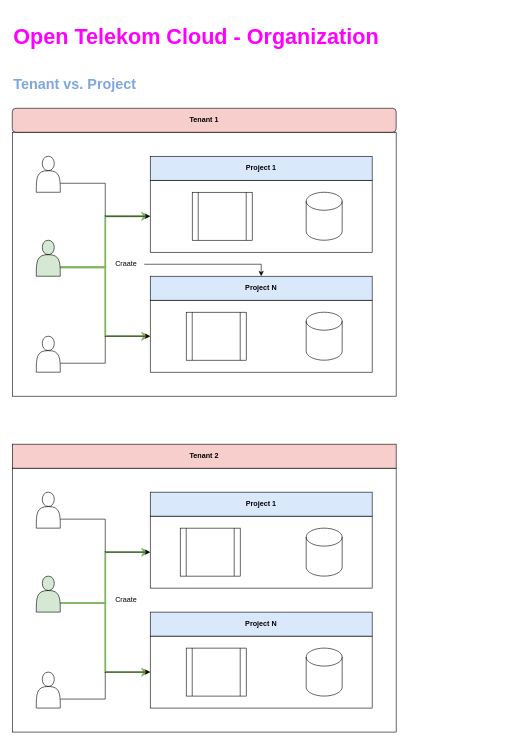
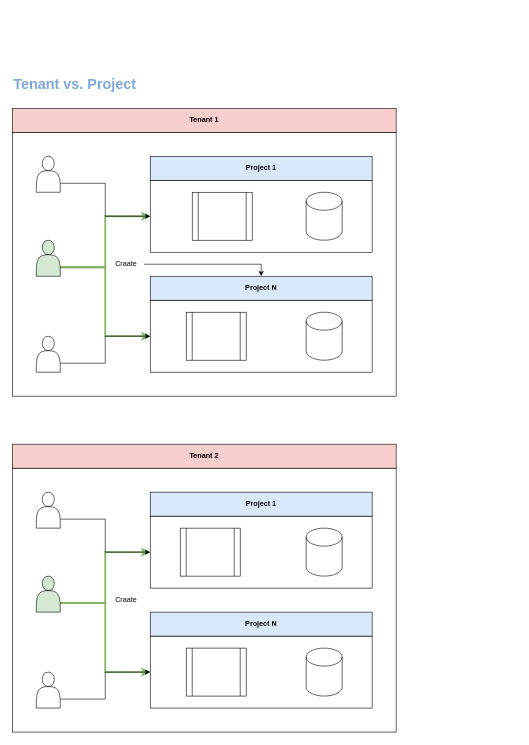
(264, 36) -> none
(204, 120) -> (204, 120)
